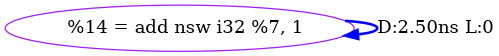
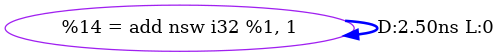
(180, 28) -> (180, 28)
